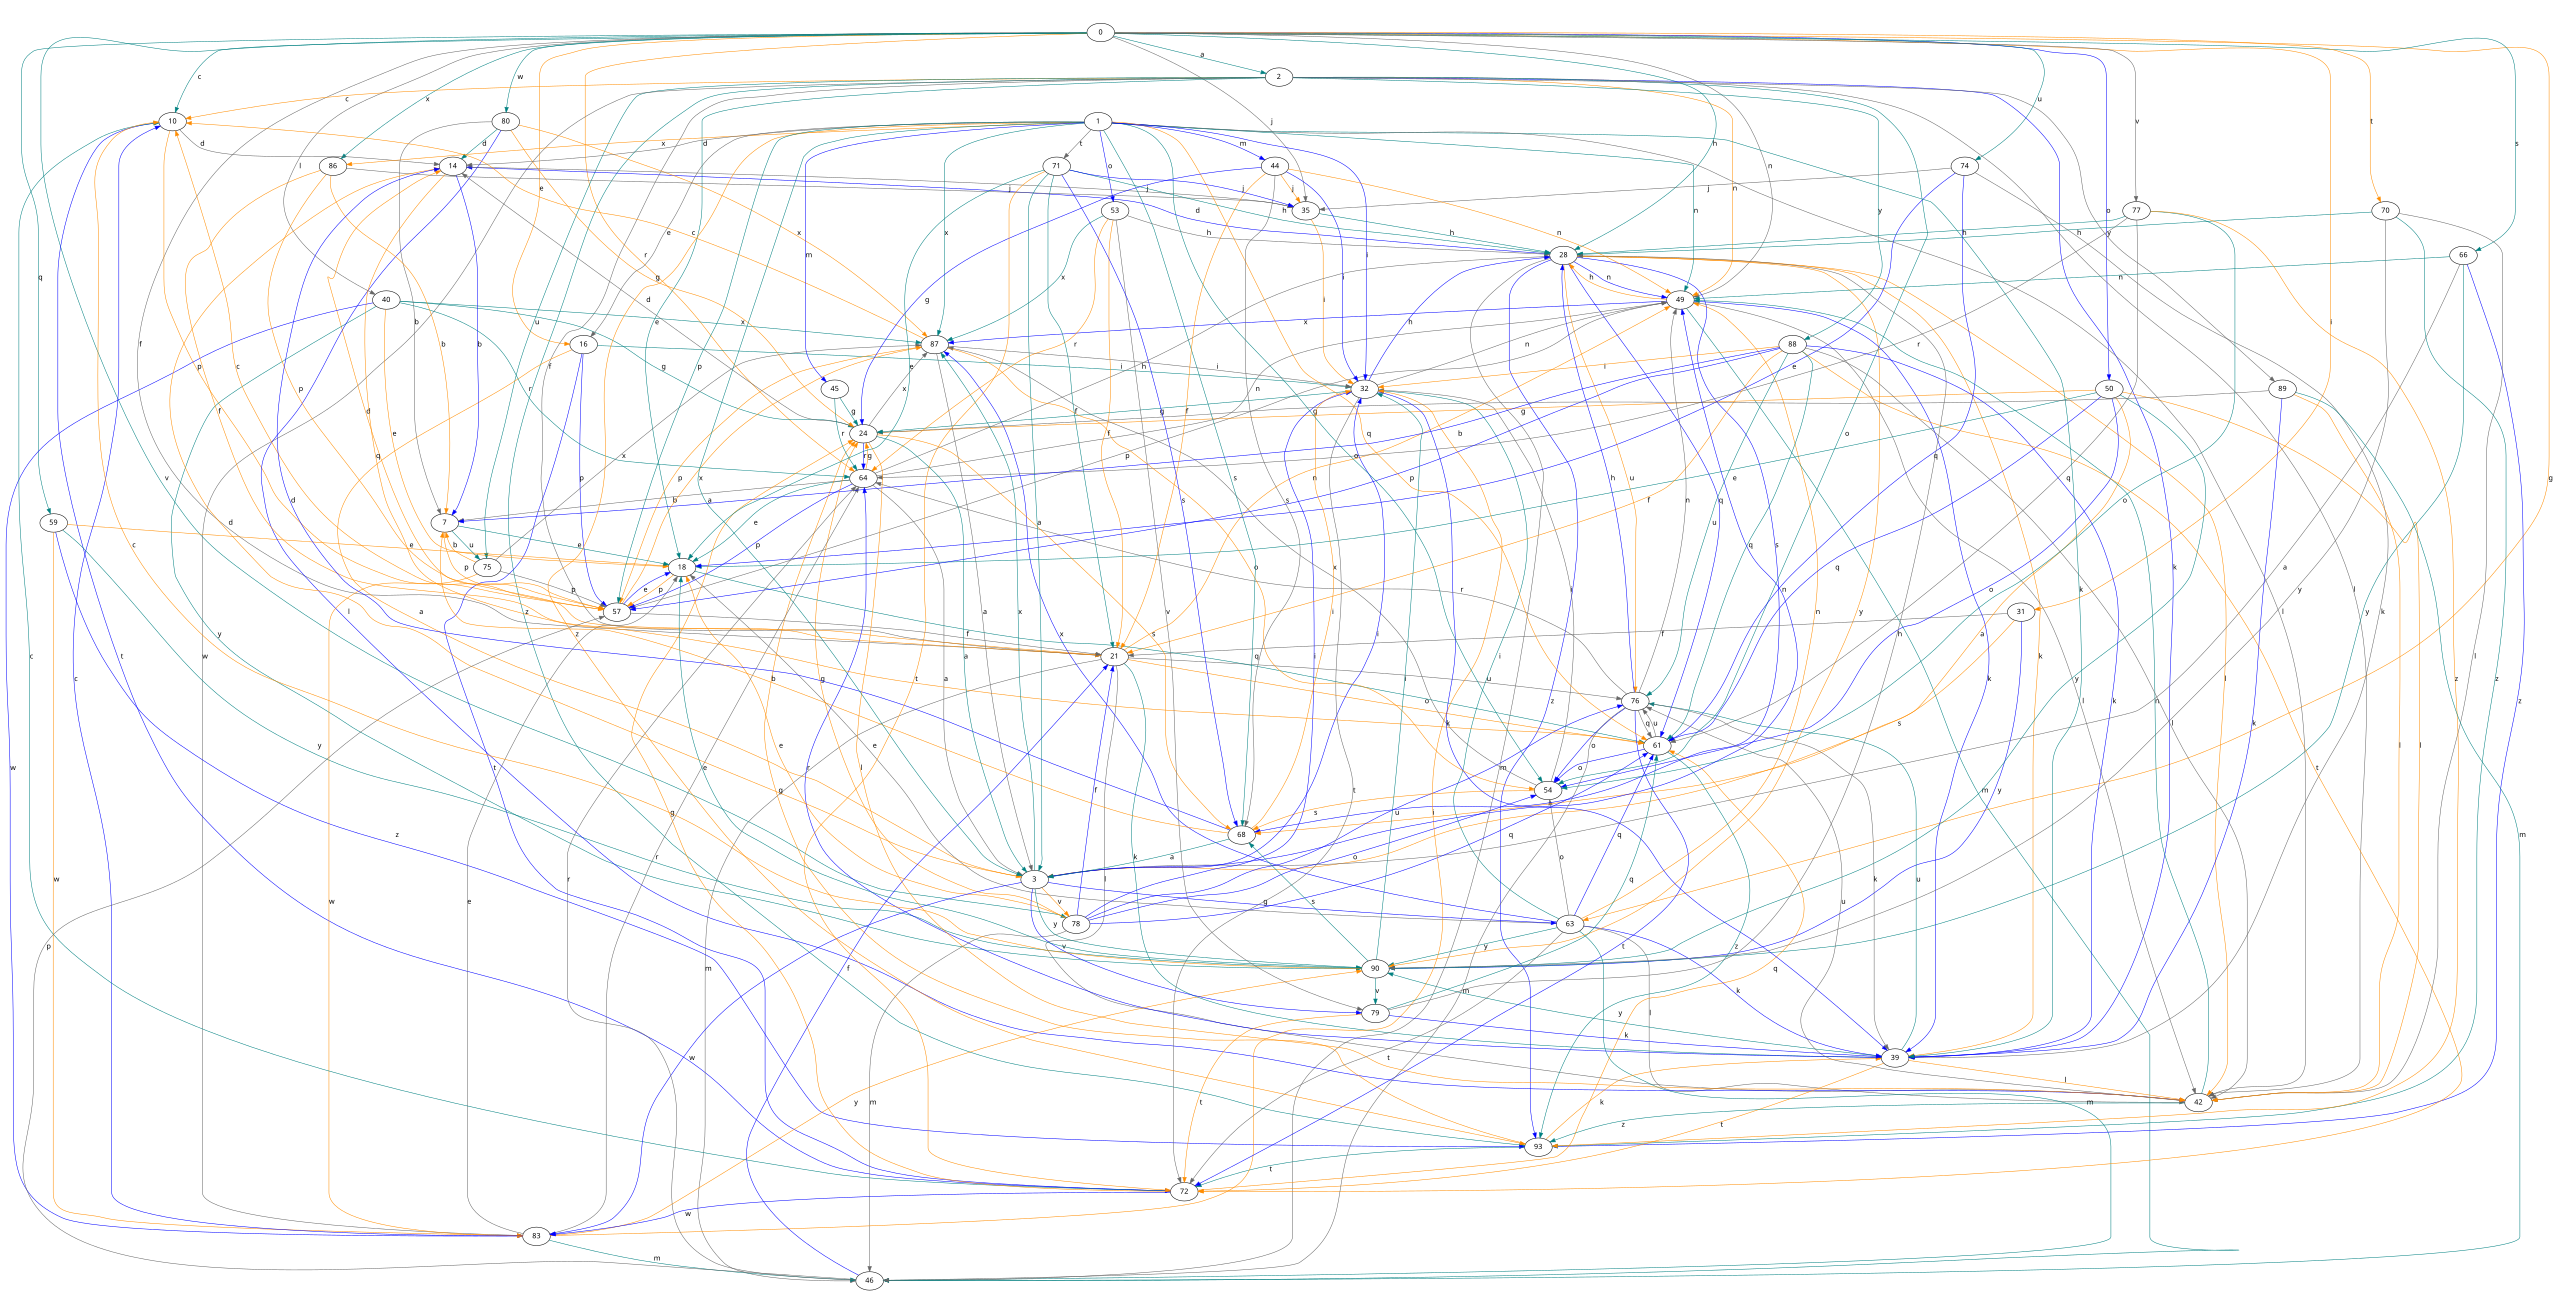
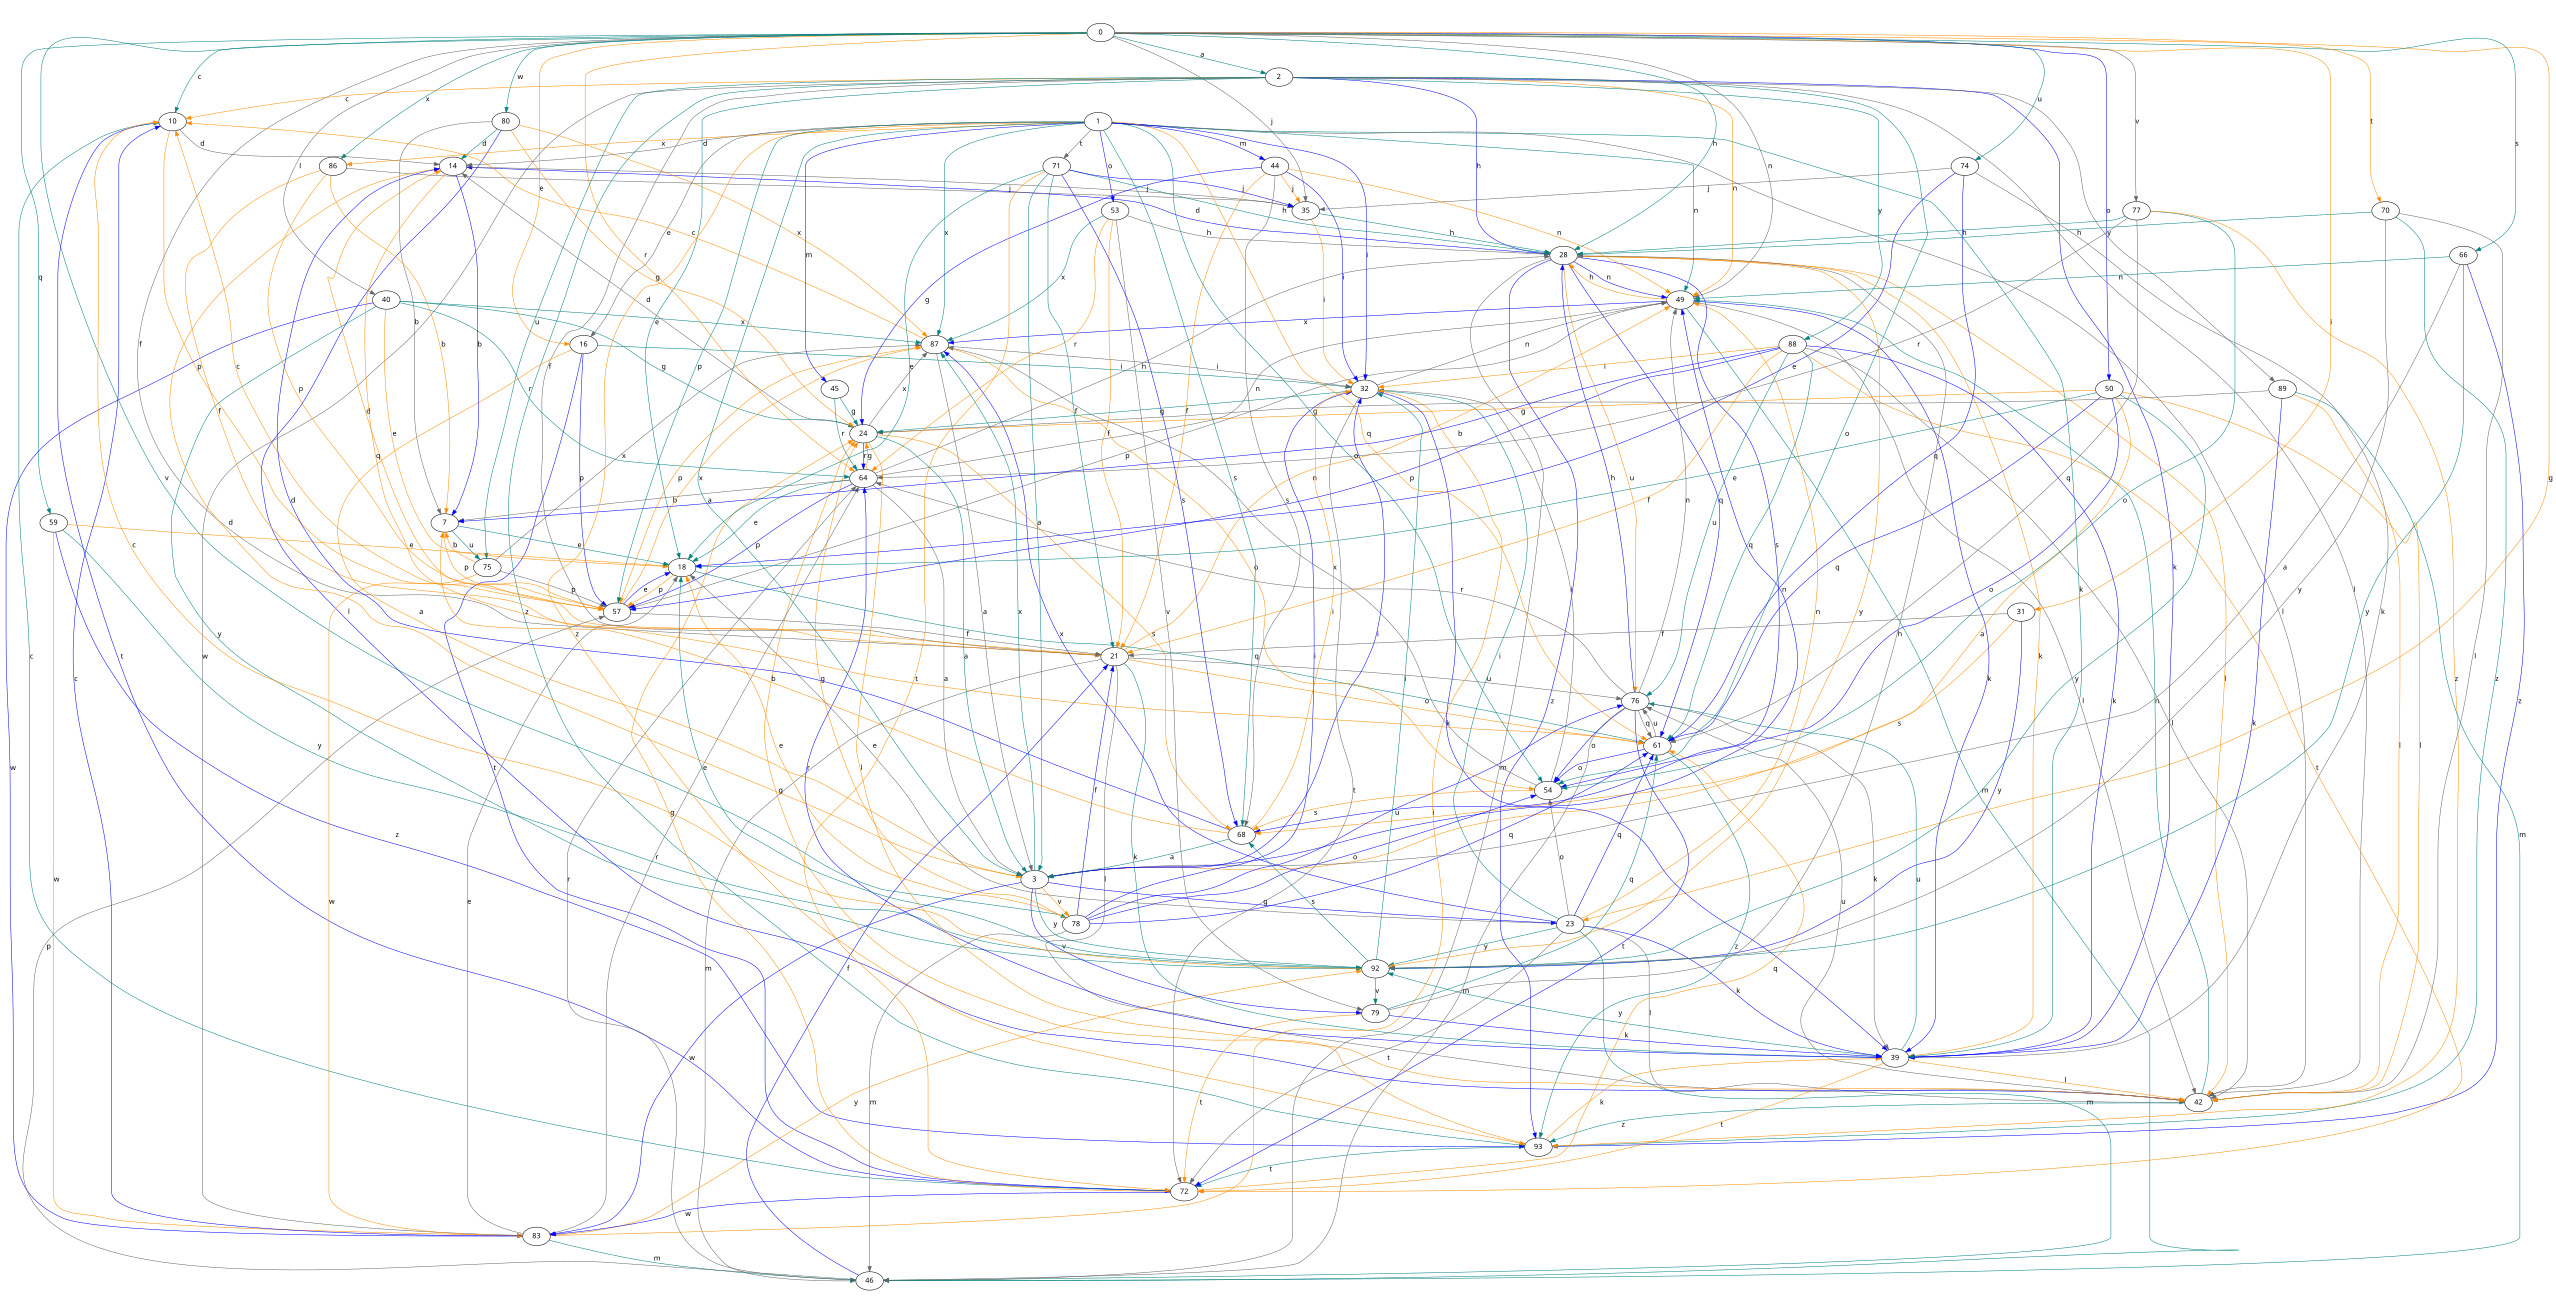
(1437, 290) -> (1472, 113)
(1570, 924) -> (1570, 924)
(1375, 969) -> (1375, 969)
